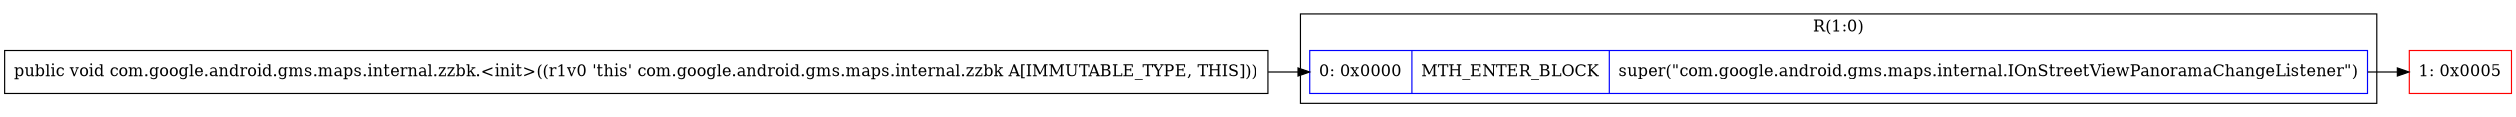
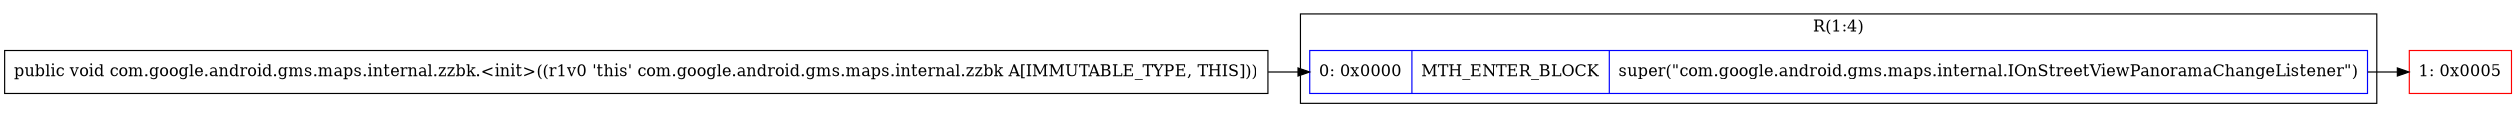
(1839, 27) -> (1839, 27)
